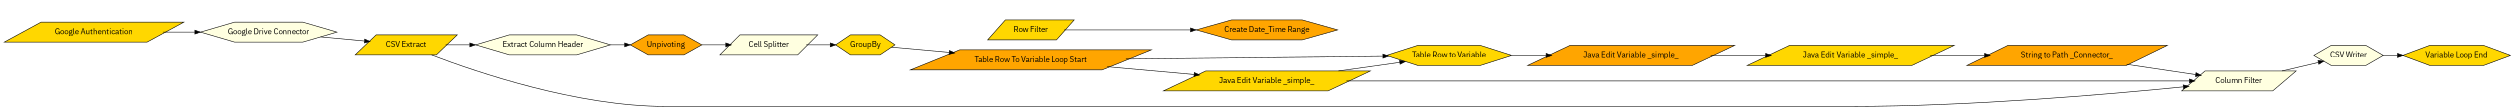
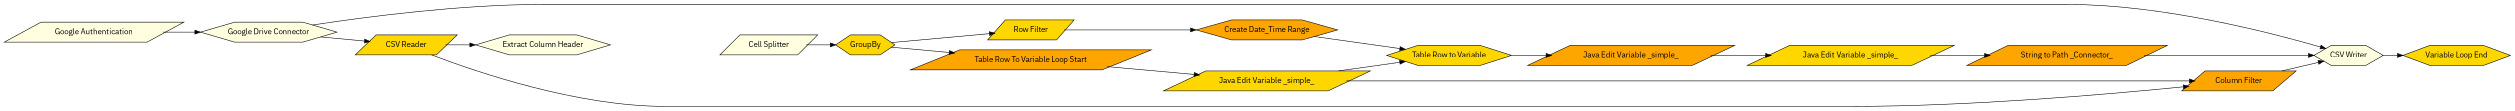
none -> (1318, 4)
(94, 32) -> (94, 32)
none -> (940, 38)
(406, 45) -> (406, 45)
(666, 45) -> none
(1254, 57) -> (1357, 43)
(2161, 69) -> (2226, 55)
(2239, 81) -> (2239, 81)
